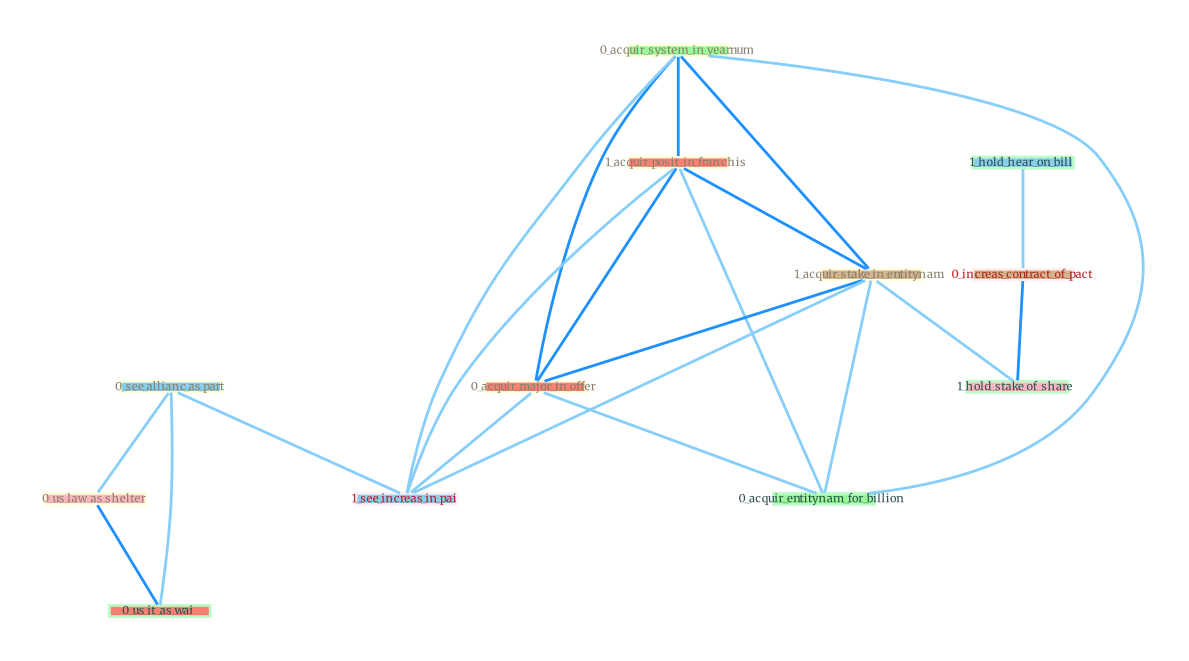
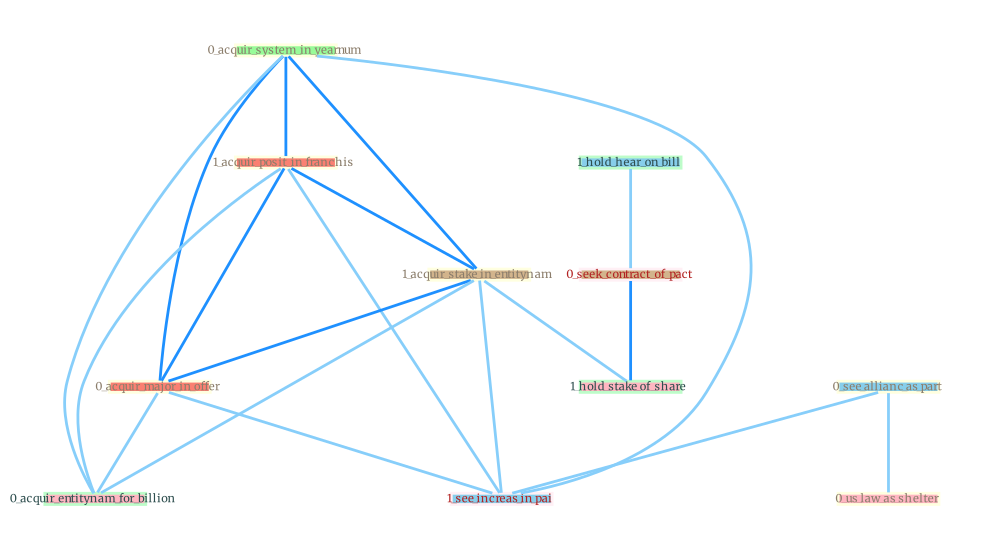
(1023, 275) -> (631, 275)
(824, 499) -> (95, 499)
(160, 611) -> none
